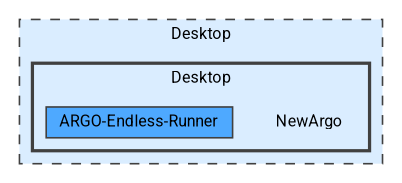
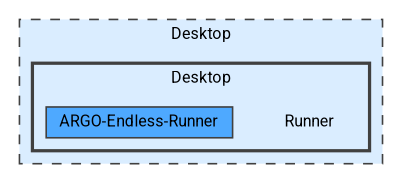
(310, 122) -> (310, 122)
